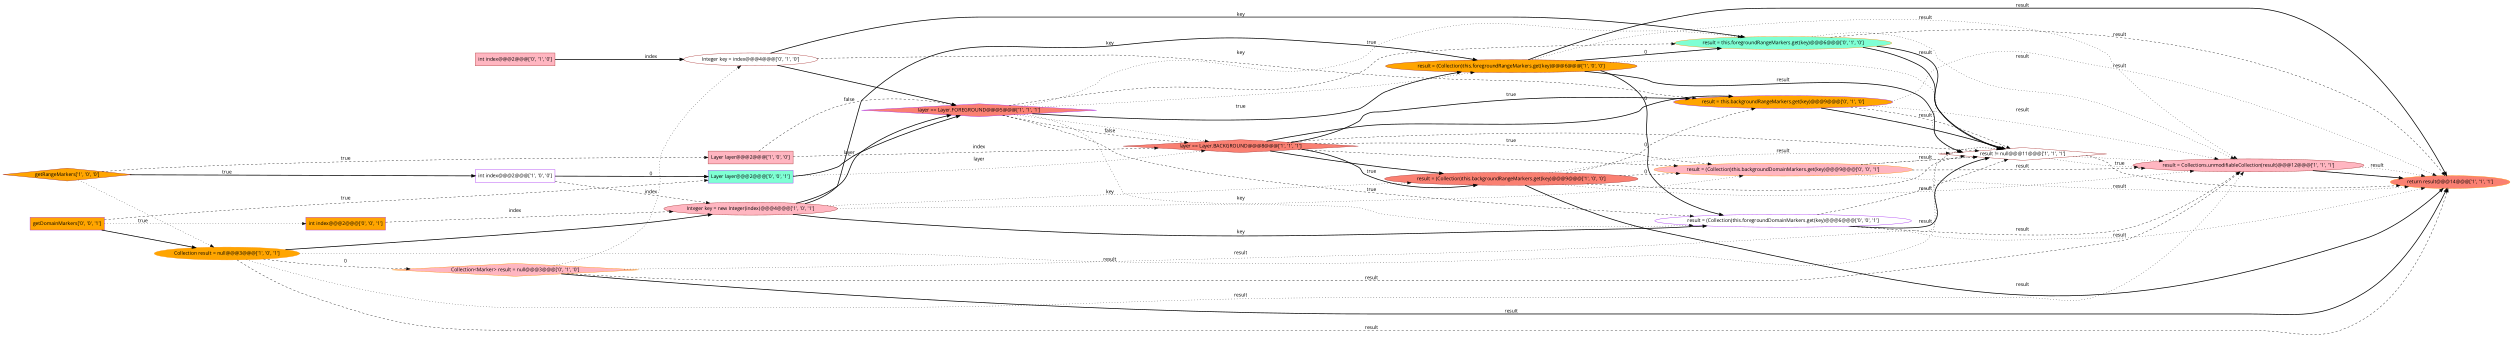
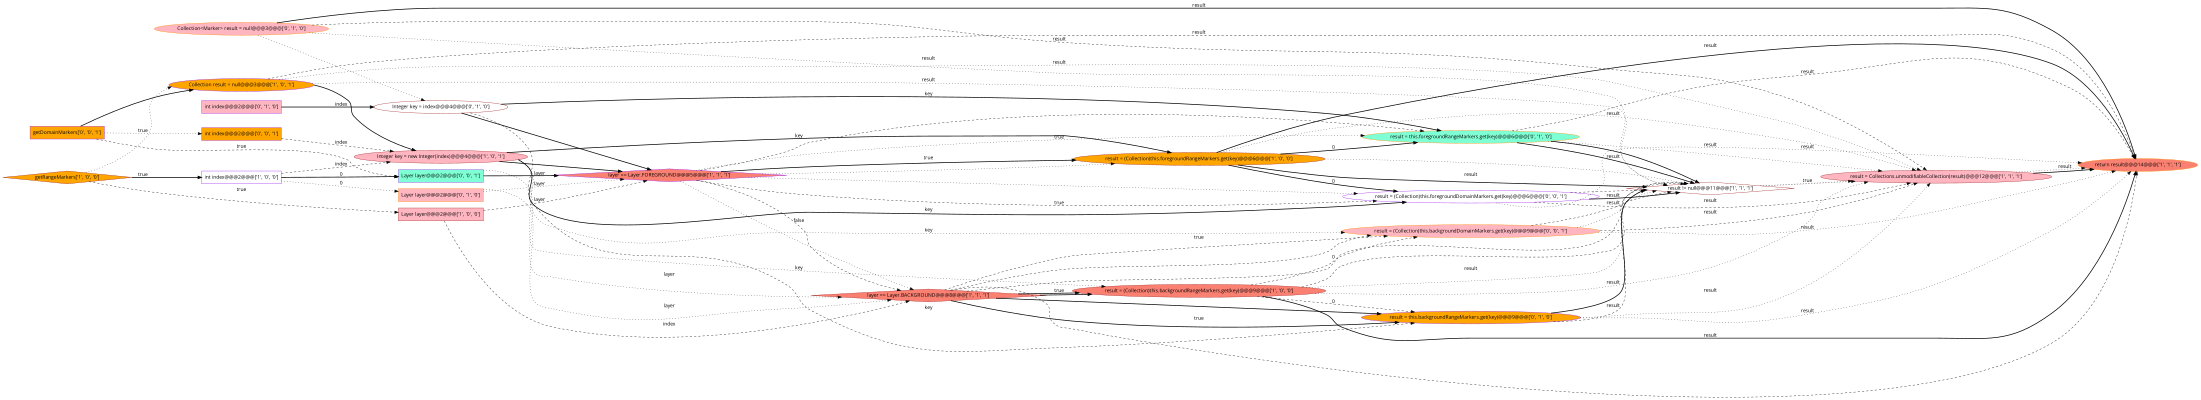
(515, 59) -> (241, 107)
(849, 100) -> (540, 200)
(2238, 186) -> (1591, 393)
none -> (441, 195)
(227, 254) -> (241, 85)
(335, 266) -> none
(515, 270) -> (241, 29)
